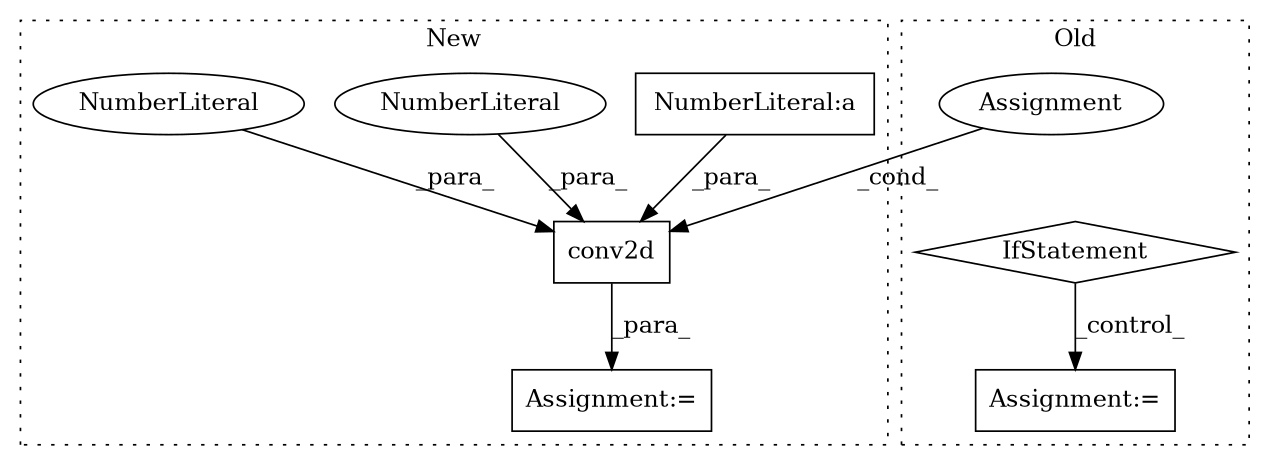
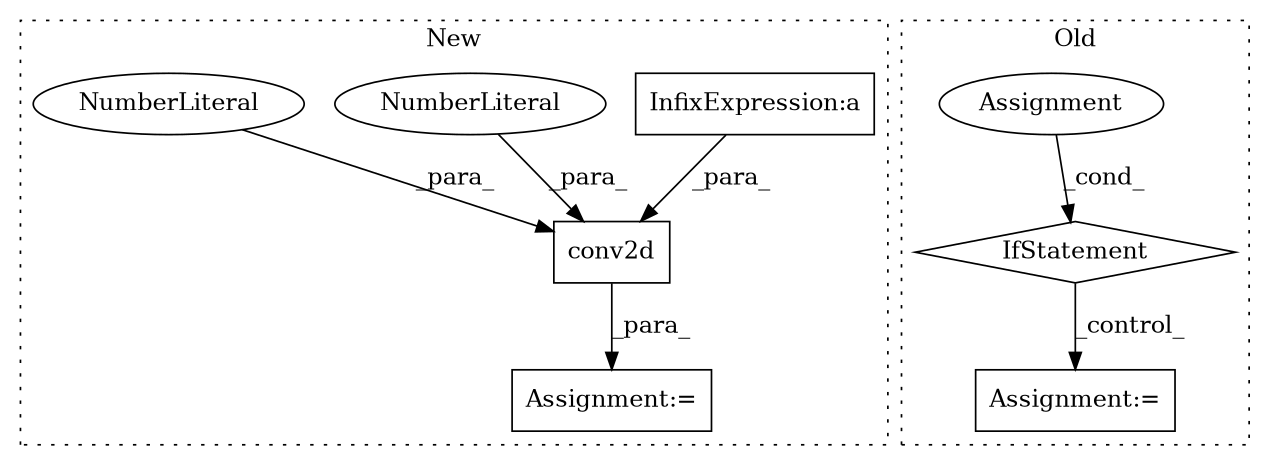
(755, 104) -> (755, 104)
(835, 177) -> (1062, 170)
